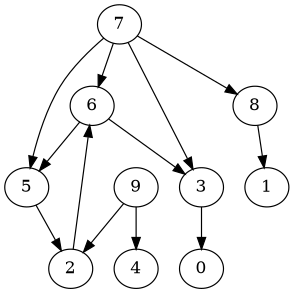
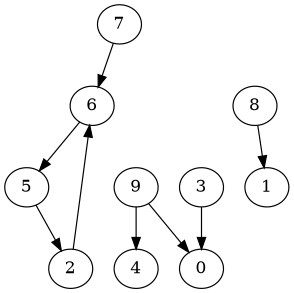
(182, 62) -> none
(58, 91) -> none
(158, 101) -> none
(142, 143) -> none
(107, 223) -> (165, 223)
